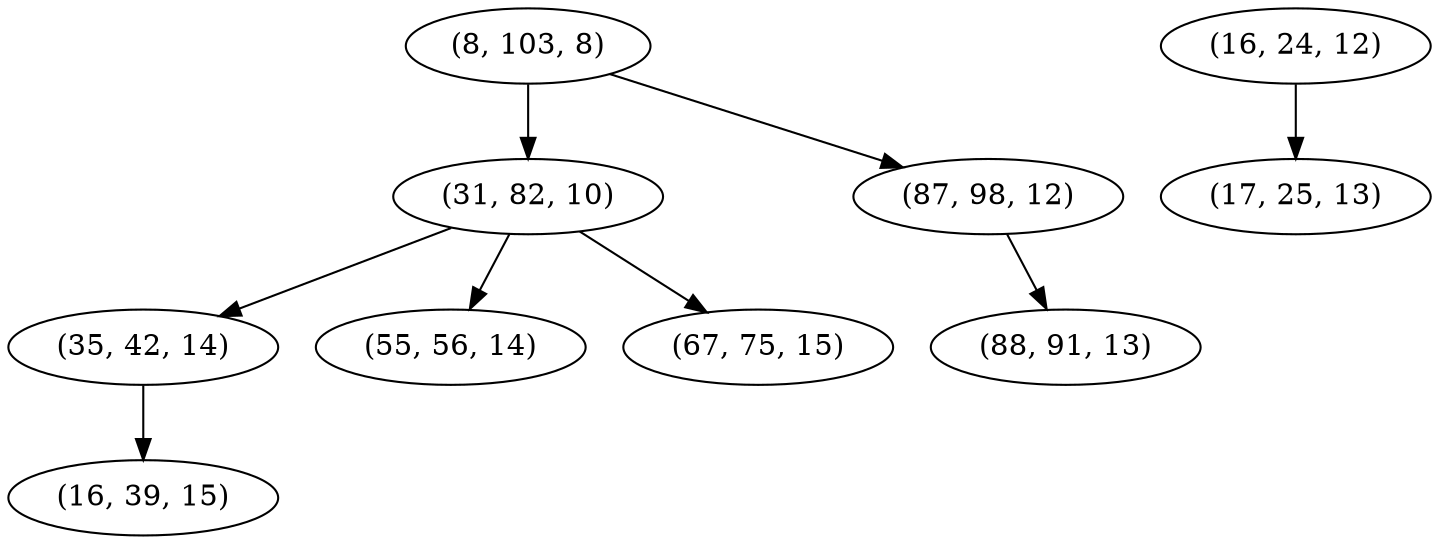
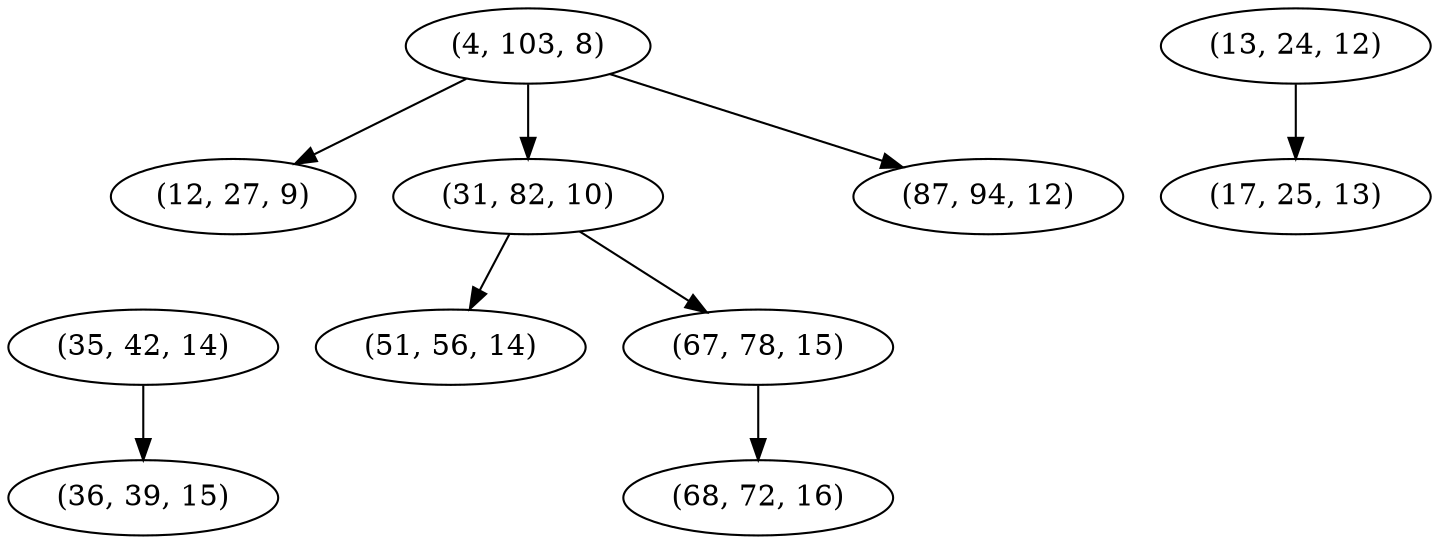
(528, 46) -> (528, 46)
(1296, 46) -> (1296, 46)
none -> (233, 197)
(988, 197) -> (988, 197)
(345, 268) -> none
(451, 347) -> (451, 347)
(758, 347) -> (758, 347)
(1066, 347) -> none
(143, 498) -> (143, 498)
none -> (758, 498)
